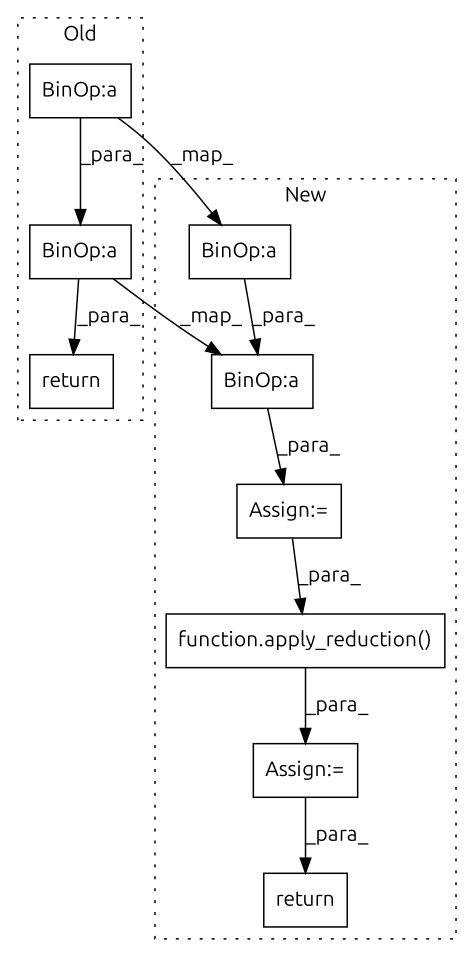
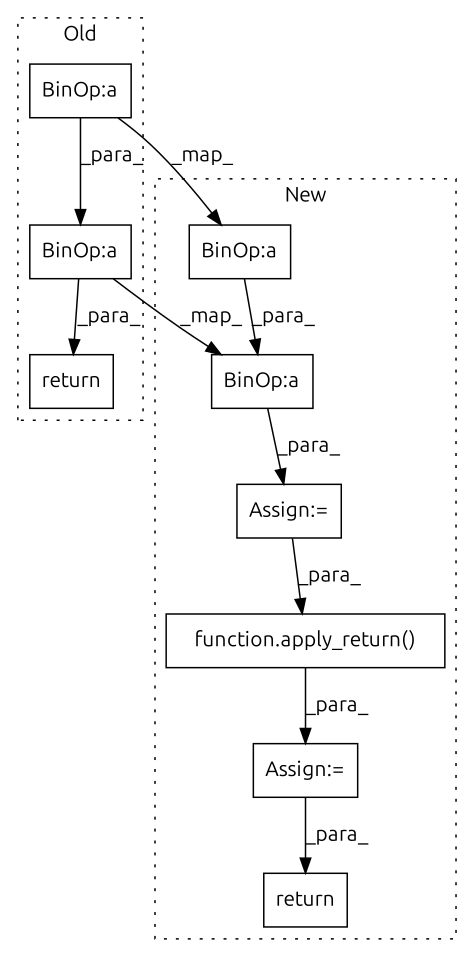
(306, 641) -> (306, 641)
